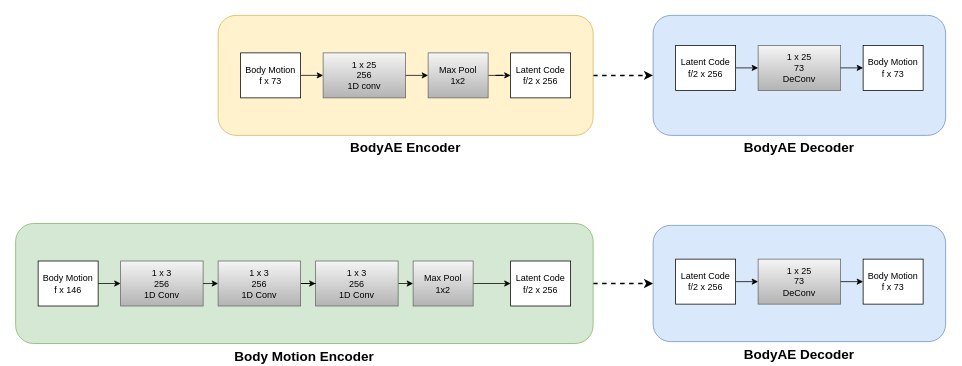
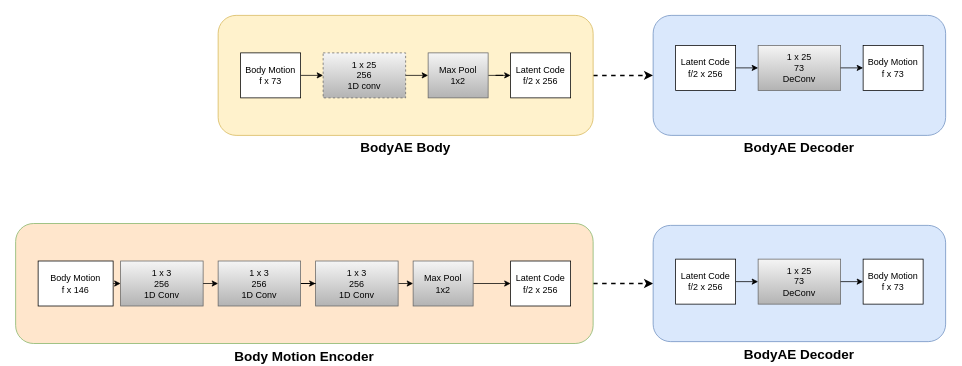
(364, 75) -> (364, 75)
(405, 149) -> (405, 149)
(68, 284) -> (75, 284)
(304, 284) -> (304, 284)
